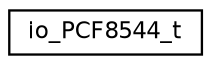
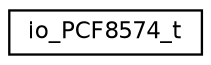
(106, 32) -> (106, 32)
